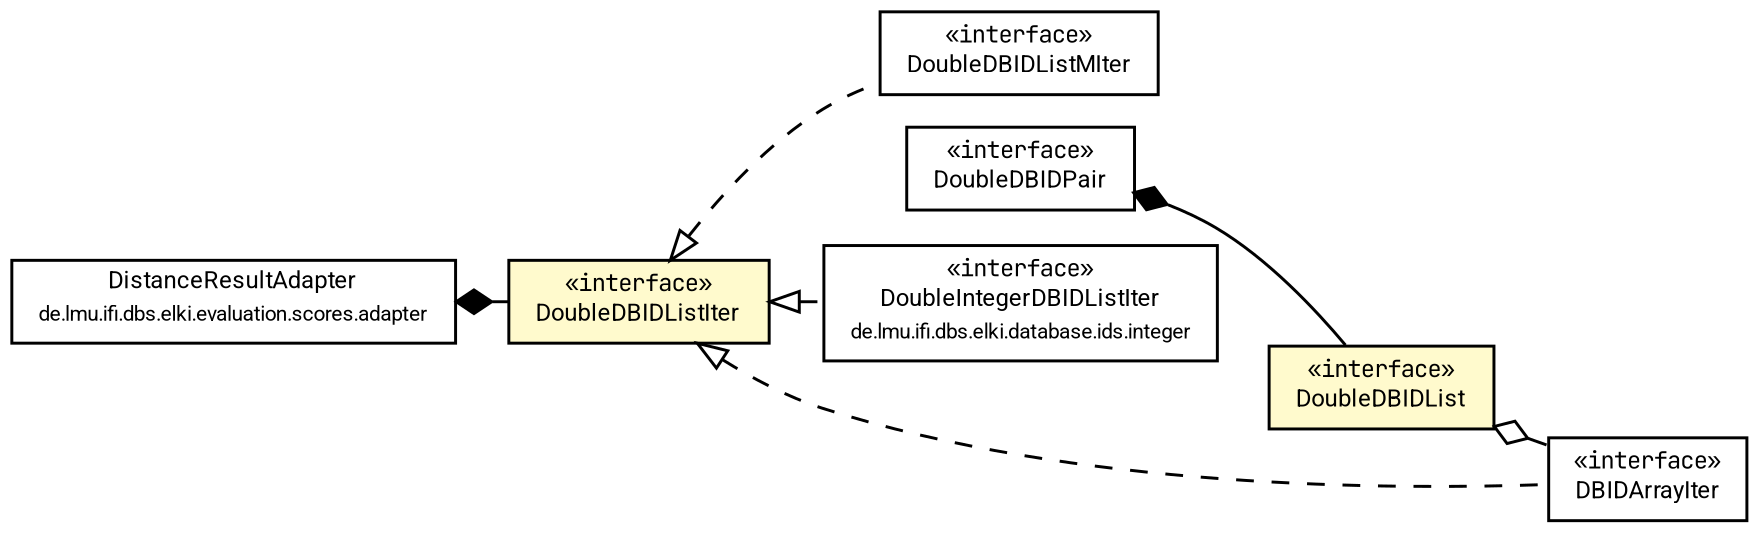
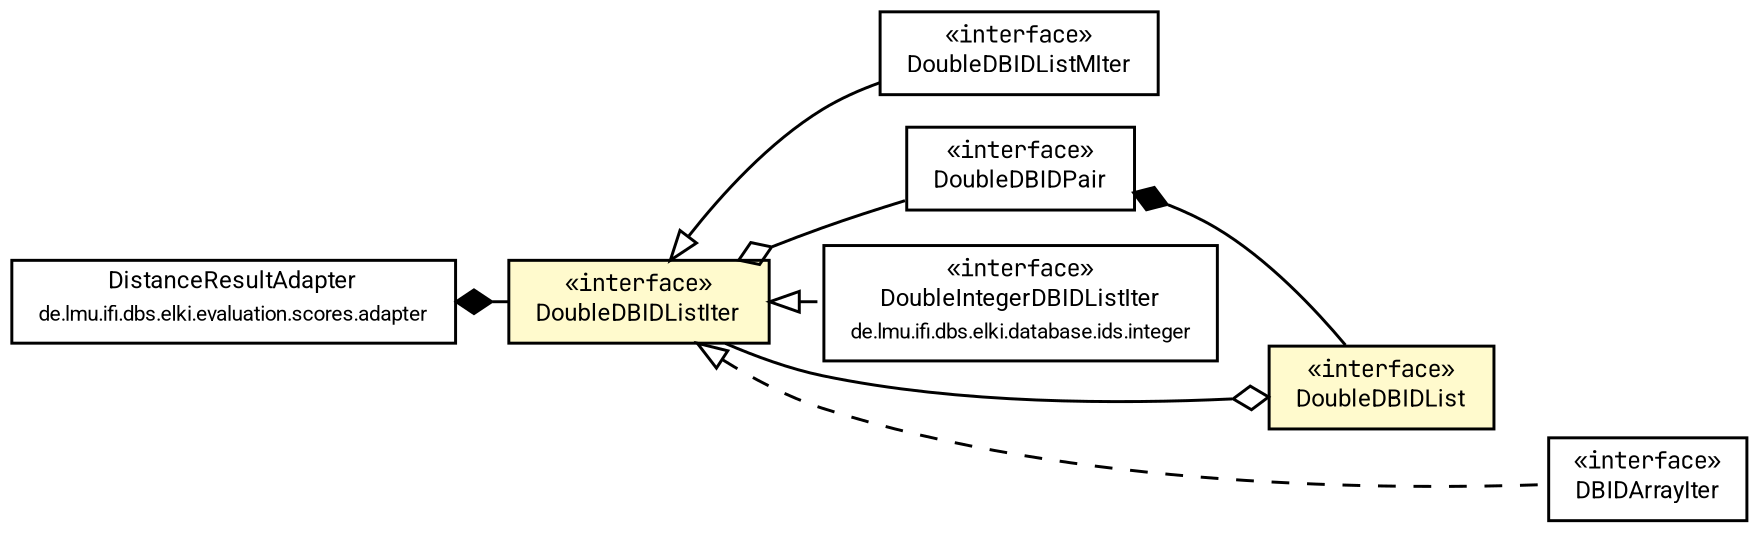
(774, 146) -> (774, 146)
none -> (838, 222)
(1537, 442) -> (975, 396)
